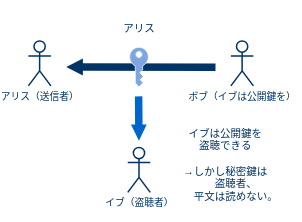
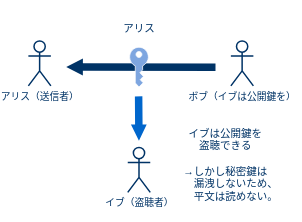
(225, 165) -> (225, 165)
